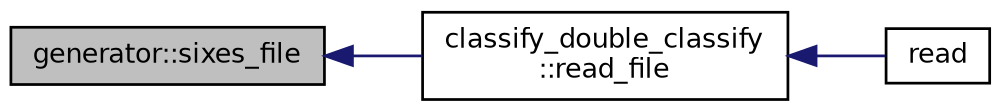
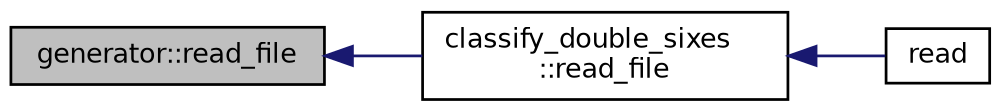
(168, 56) -> (168, 56)
(605, 56) -> (605, 56)
